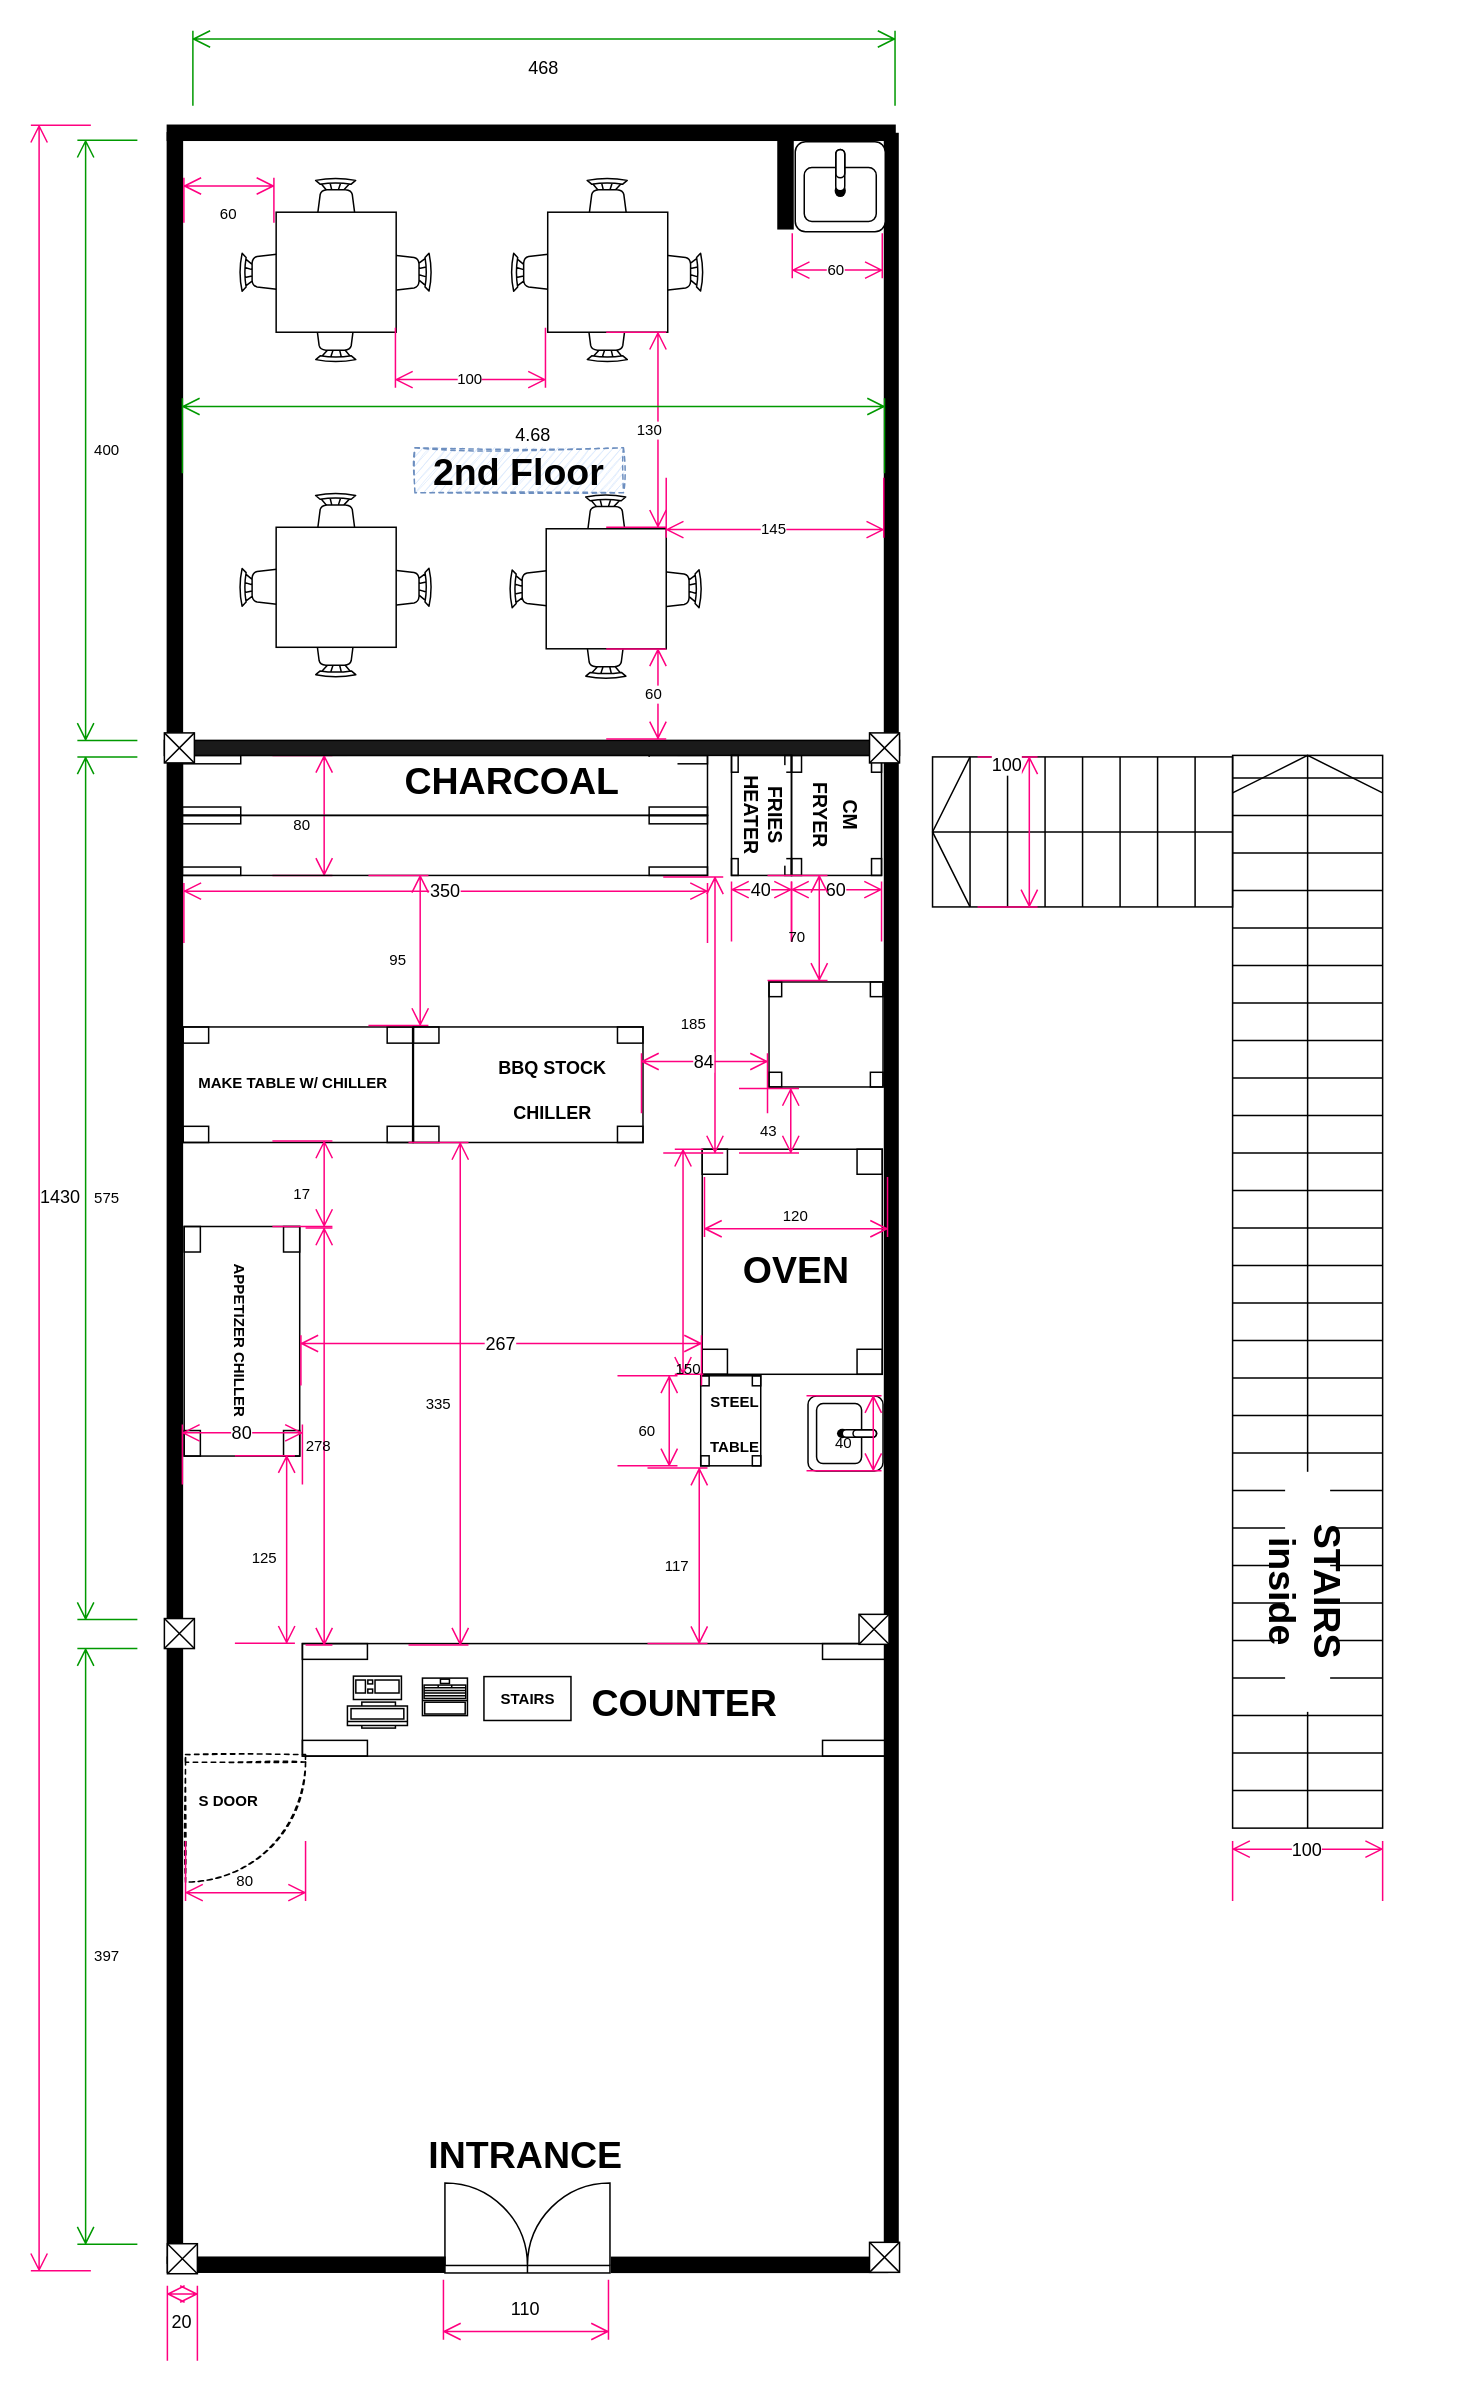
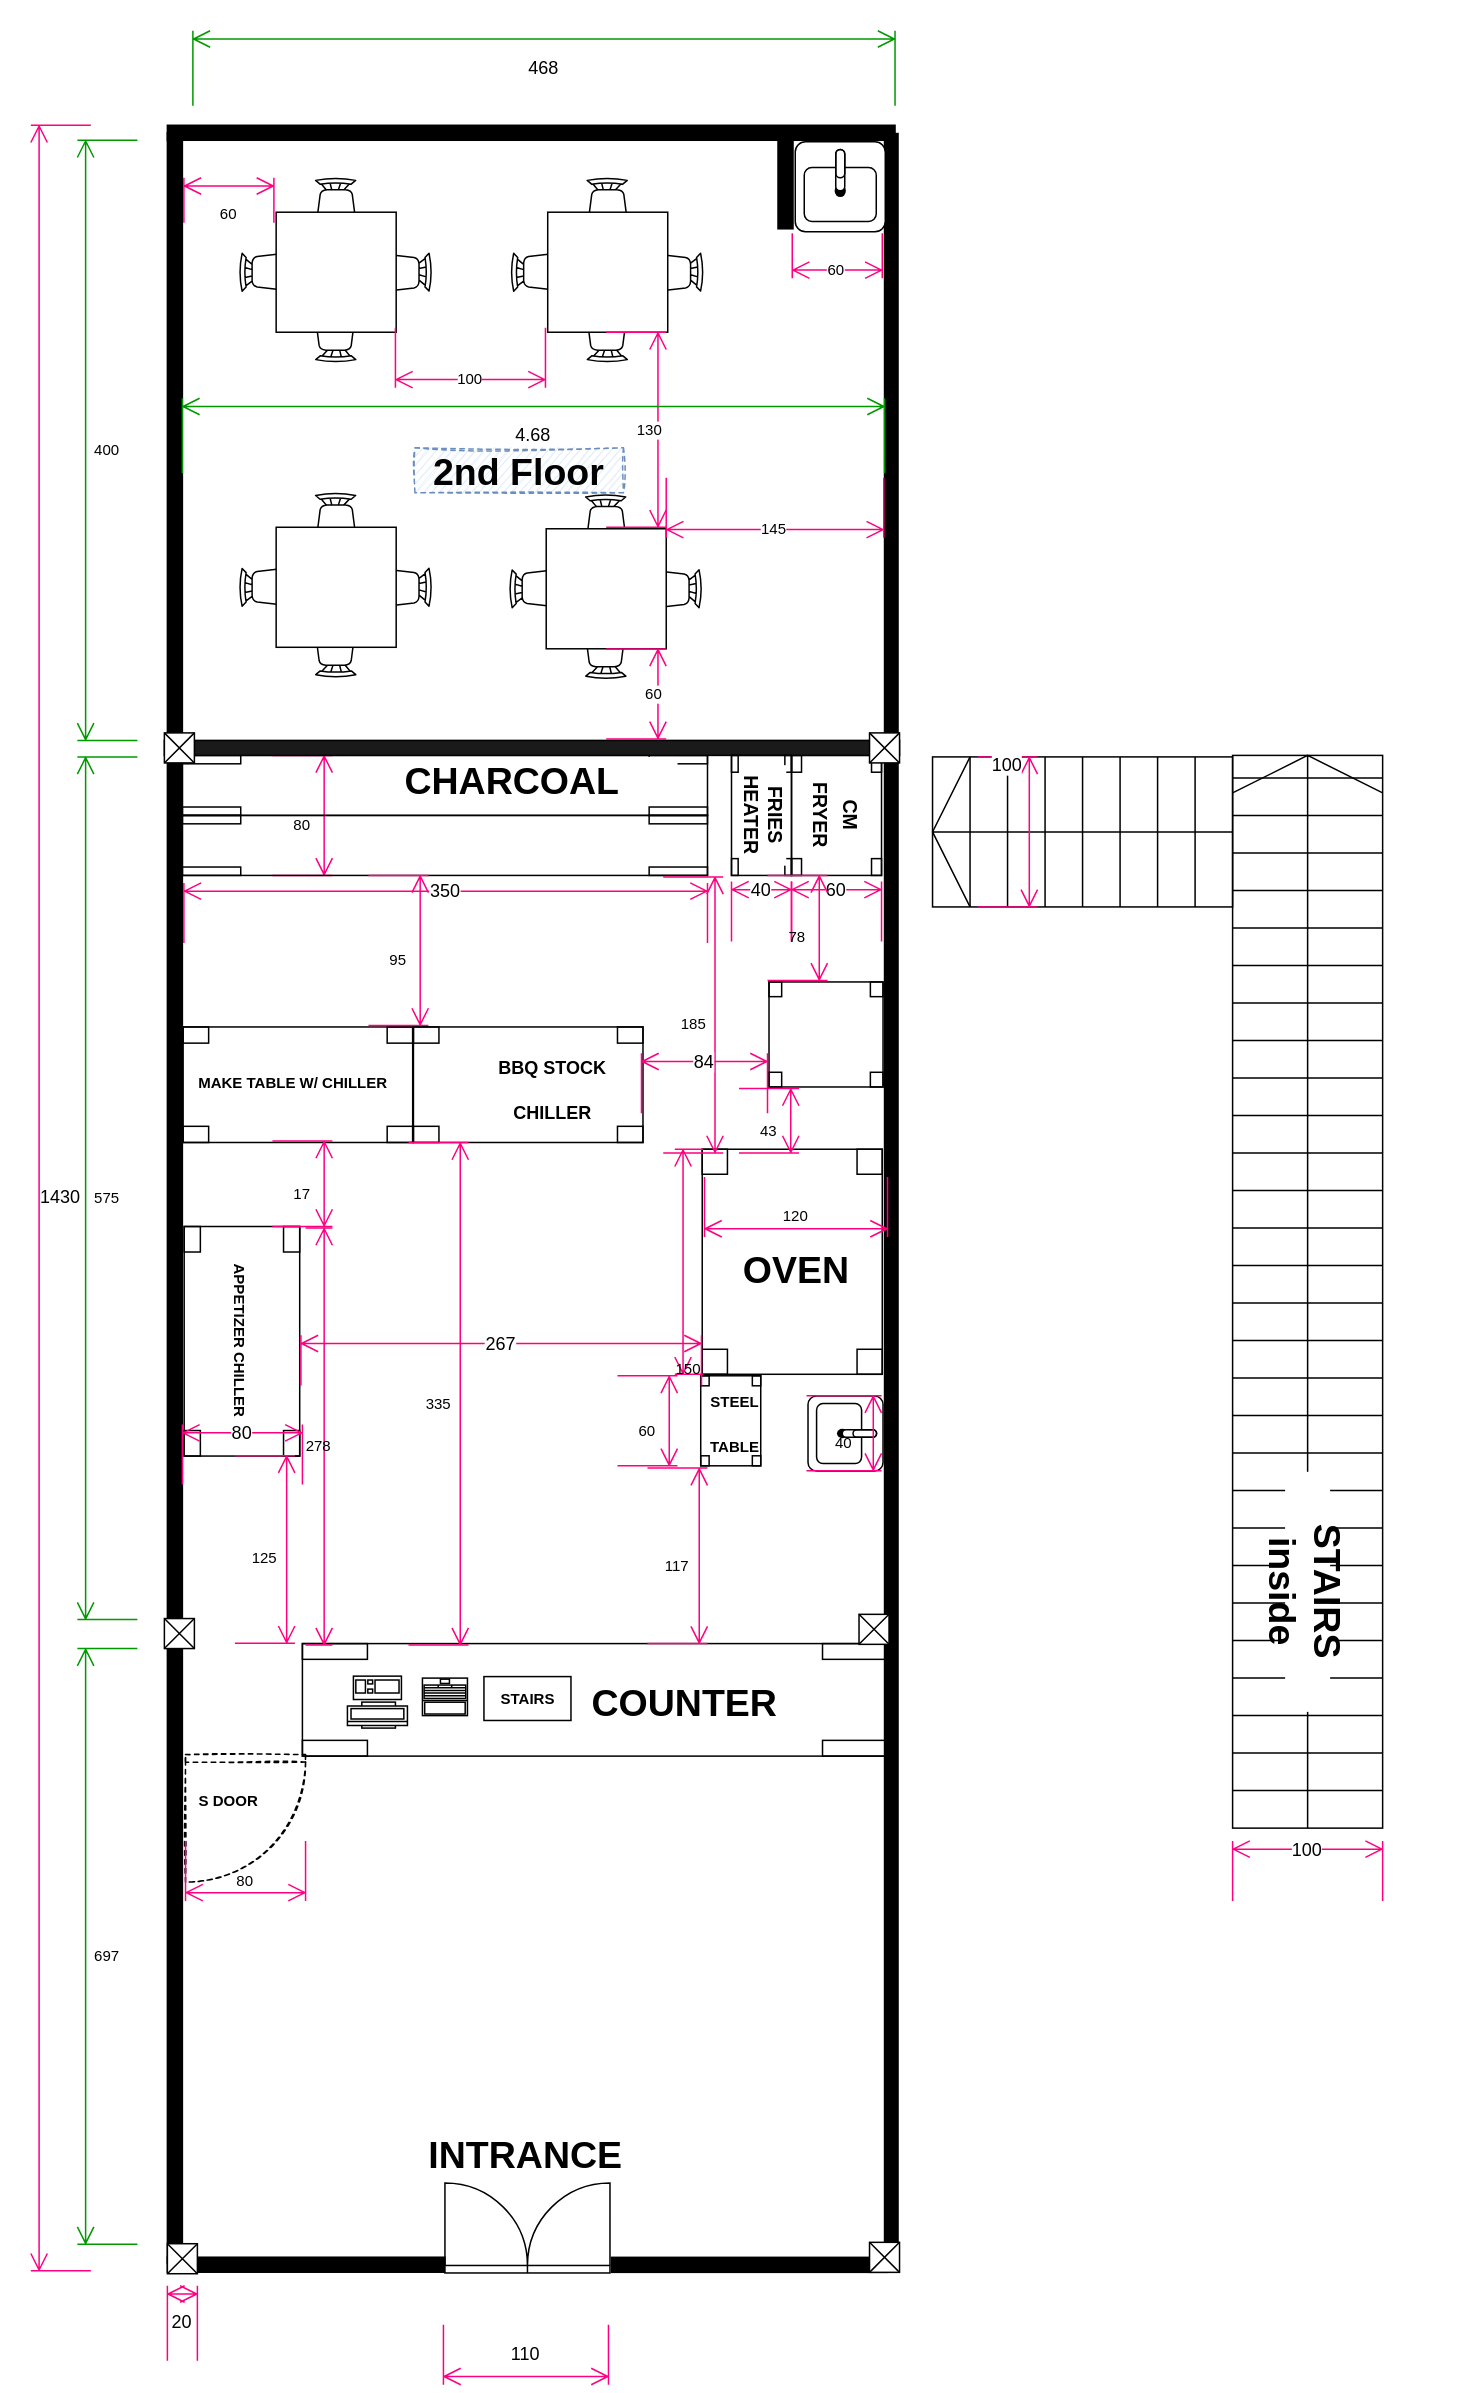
(797, 928) -> (797, 928)
(107, 1946) -> (107, 1946)
(526, 2309) -> (526, 2354)
